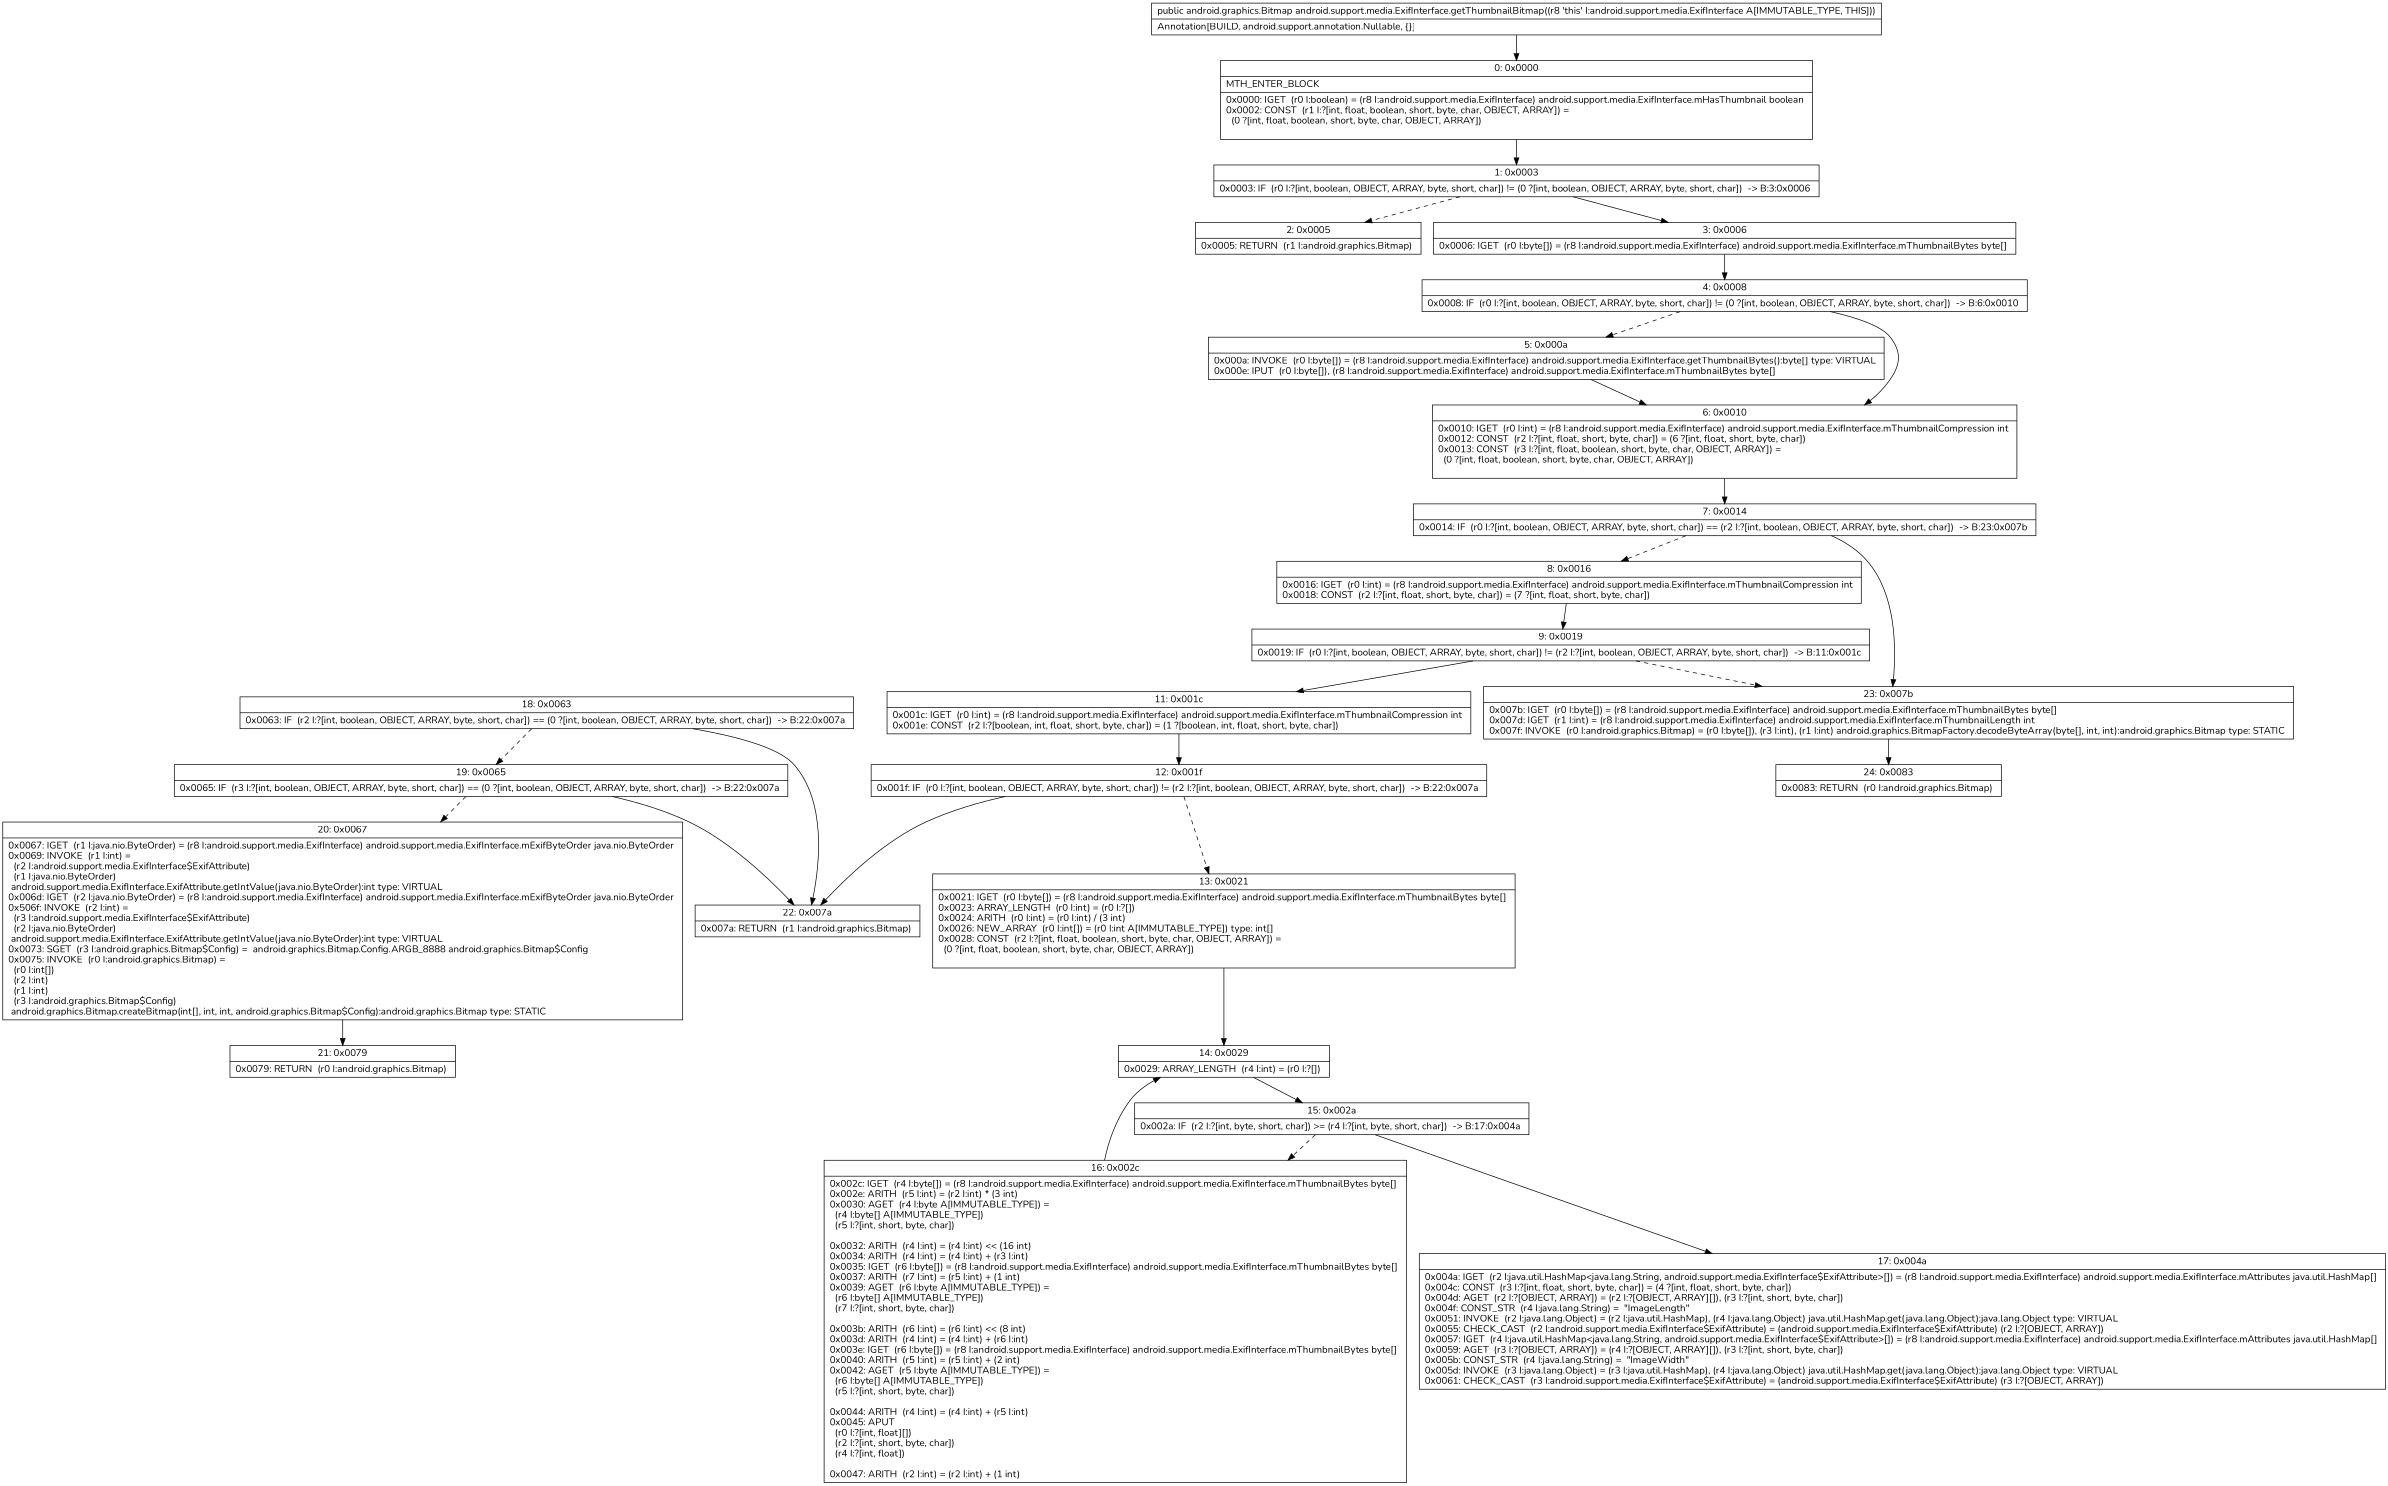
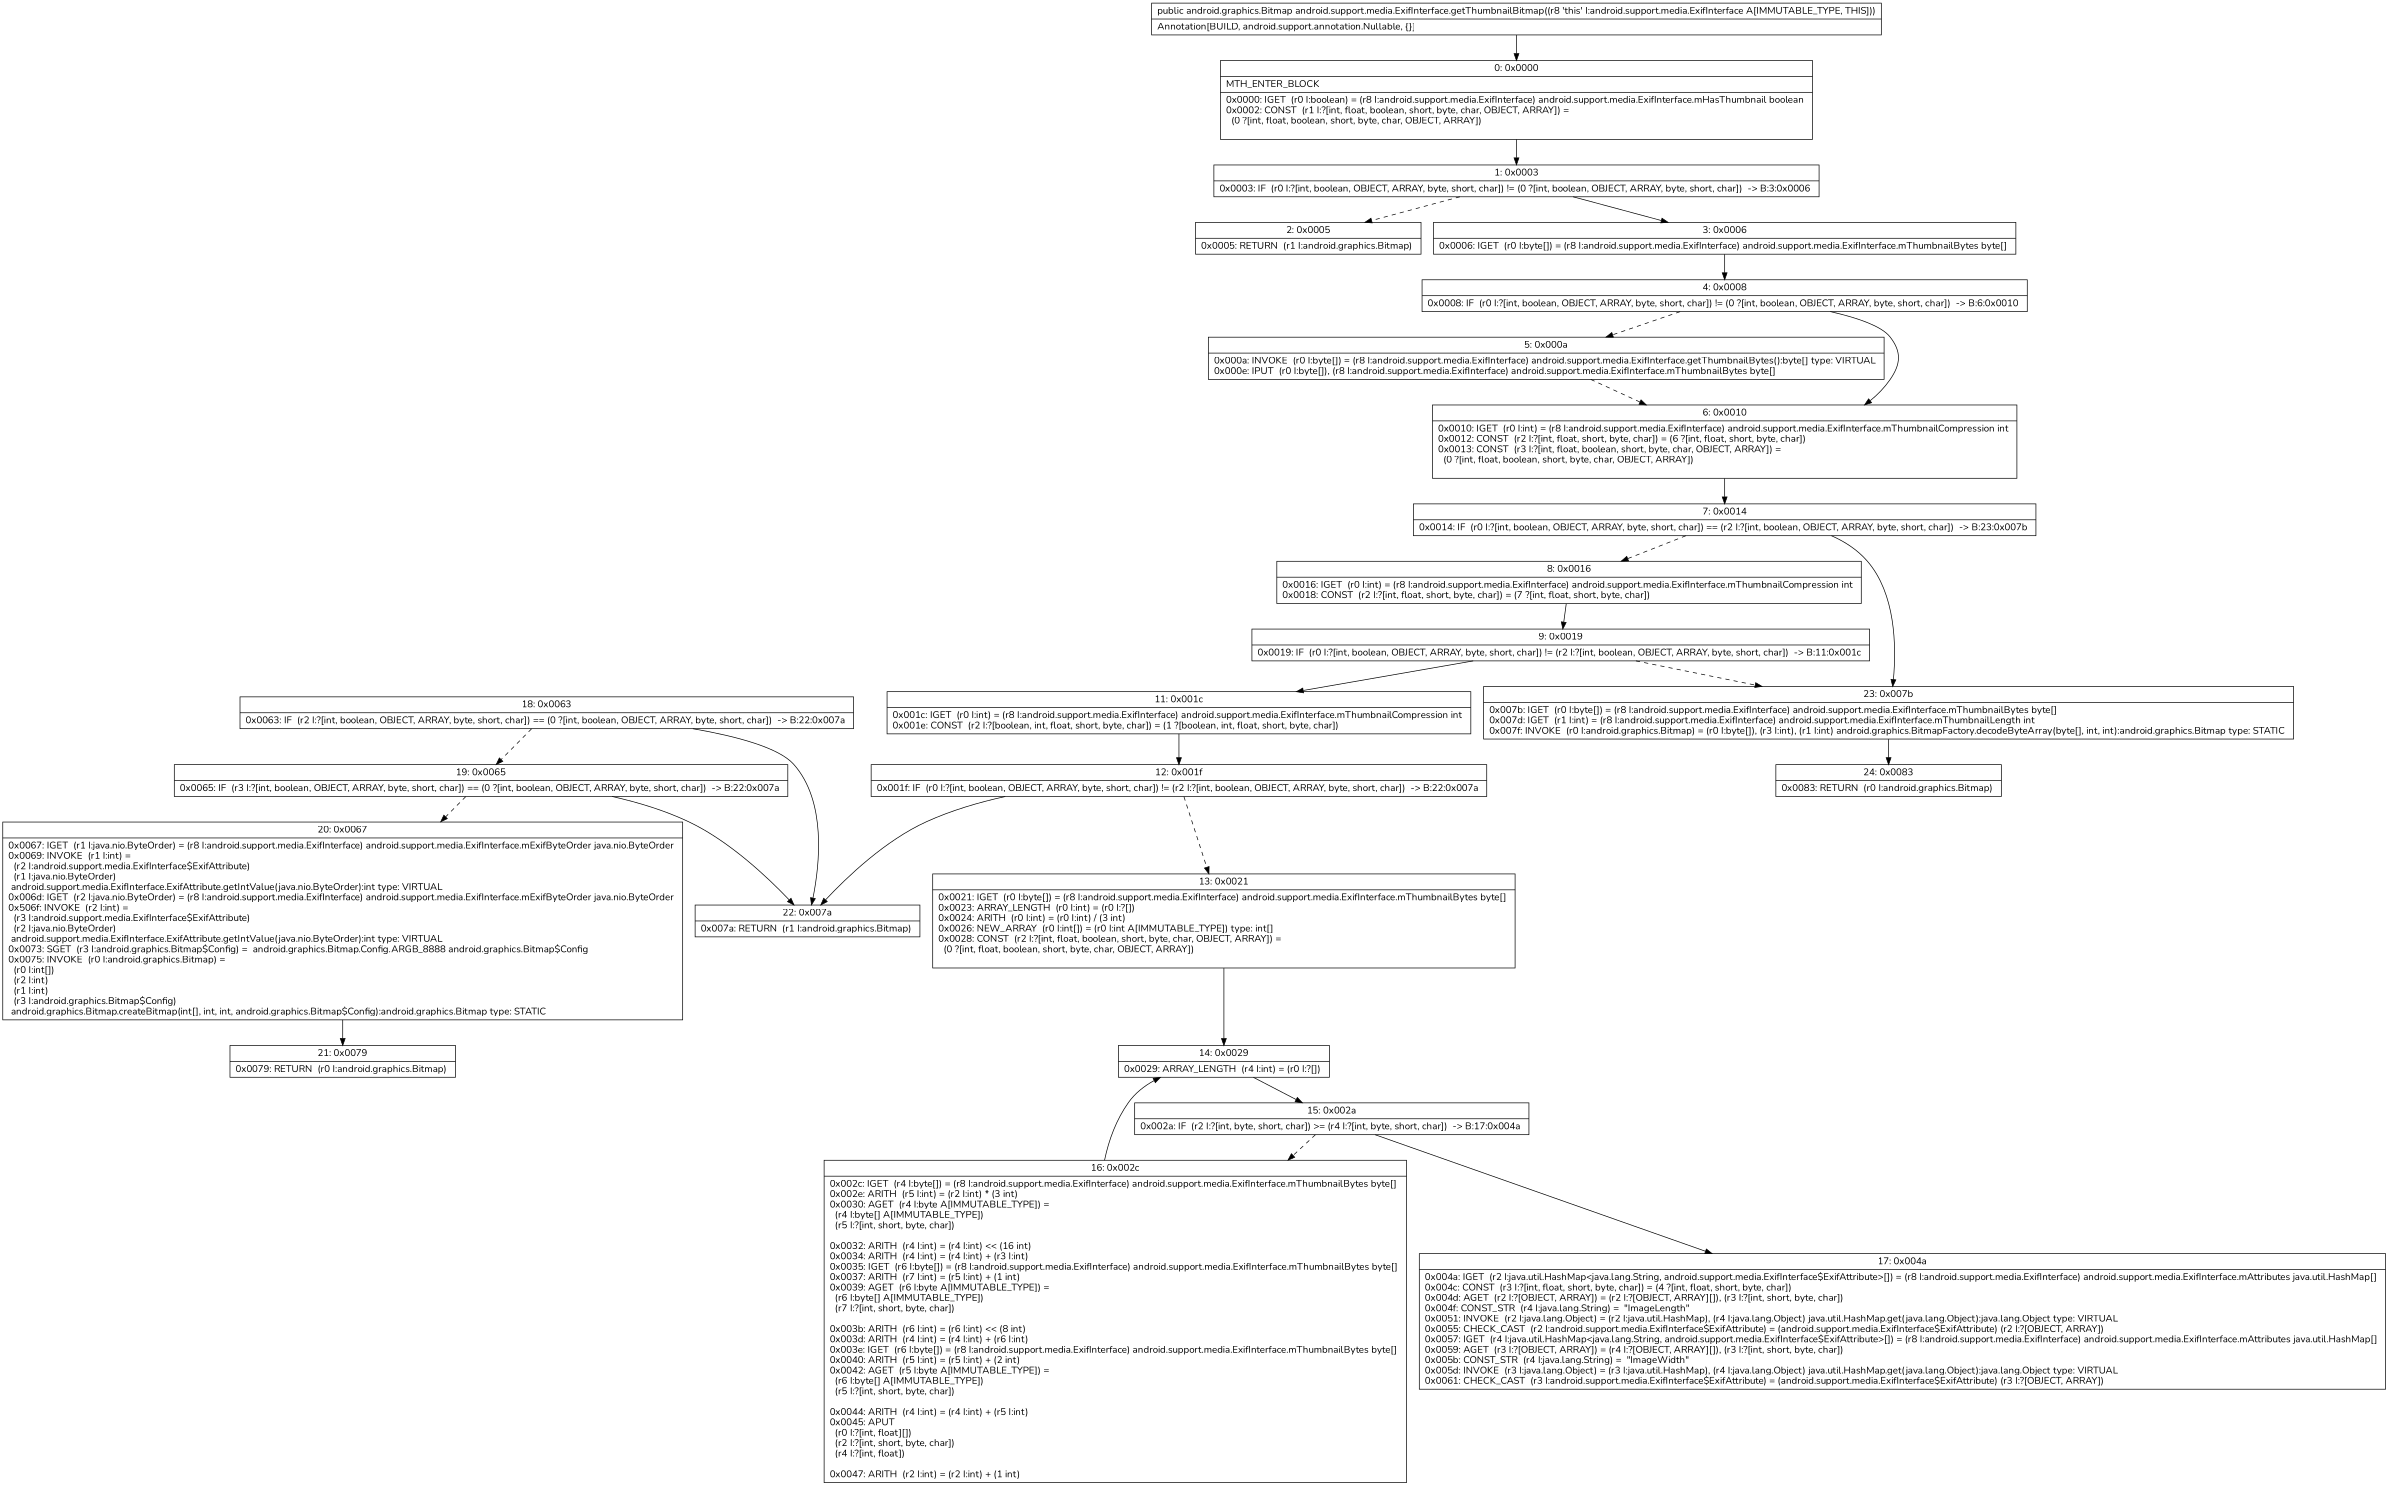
(1615, 391) -> (1615, 391)
